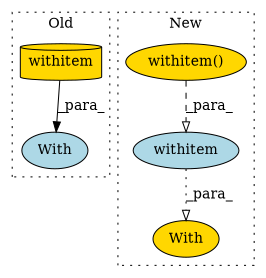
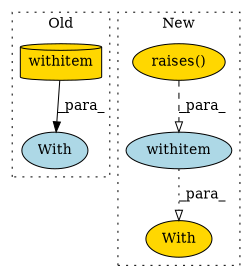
(186, 62) -> (179, 62)
